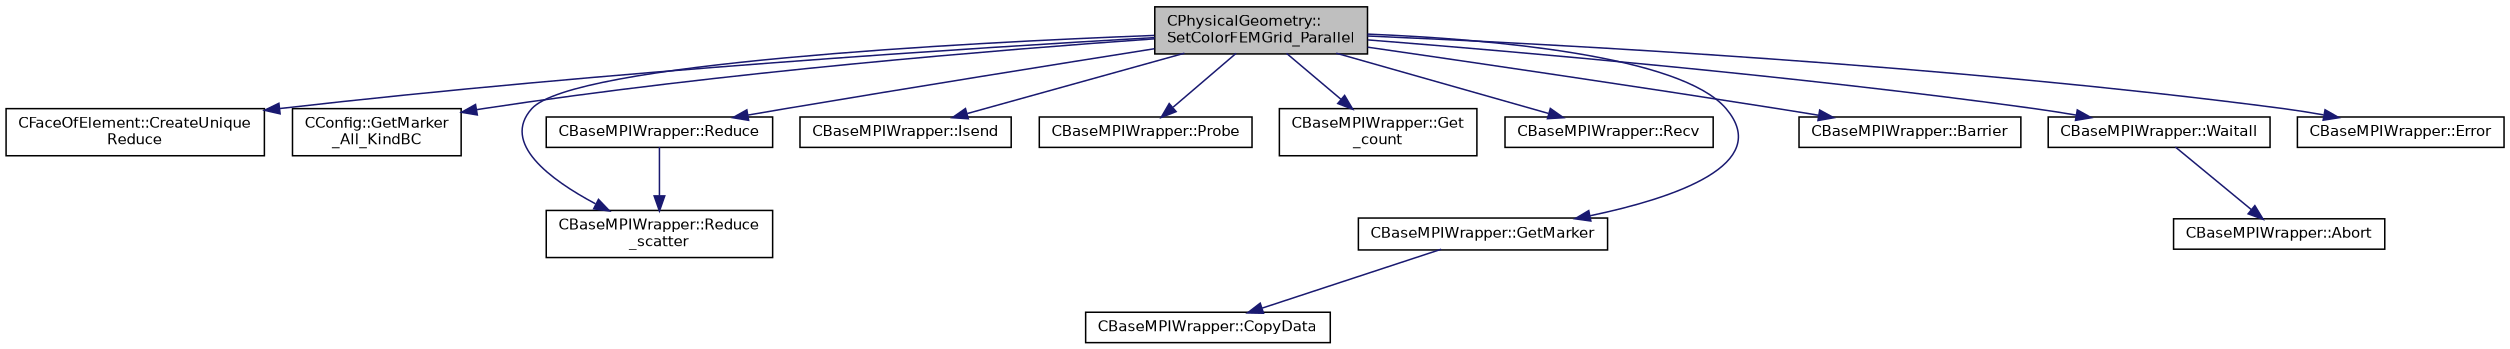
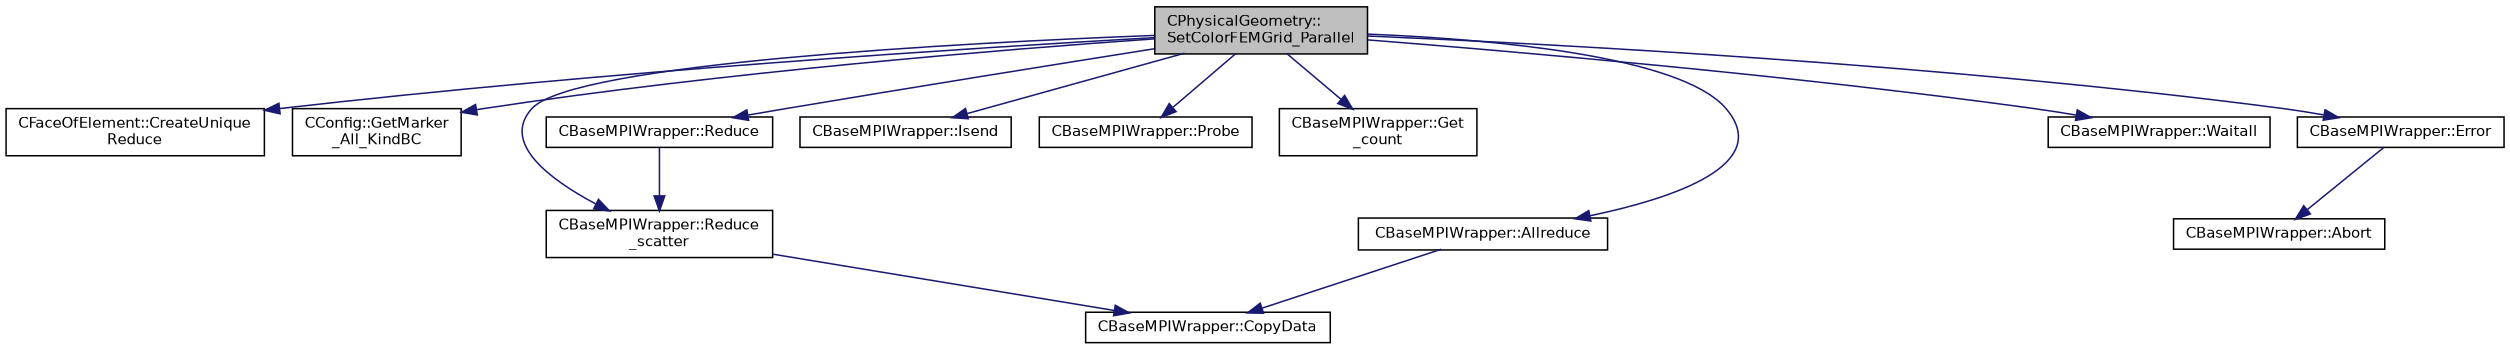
(1609, 132) -> none
(1910, 132) -> none
(2213, 178) -> (2346, 178)
(1483, 234) -> (1483, 234)
none -> (944, 282)
